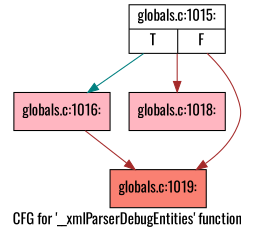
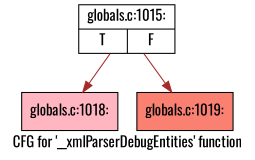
(62, 112) -> none
